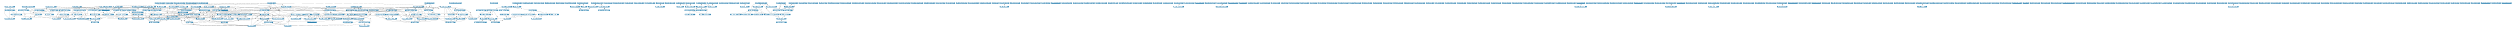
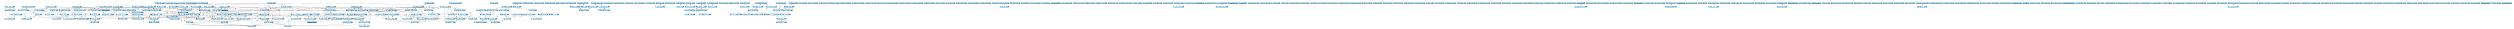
(164, 19) -> none
